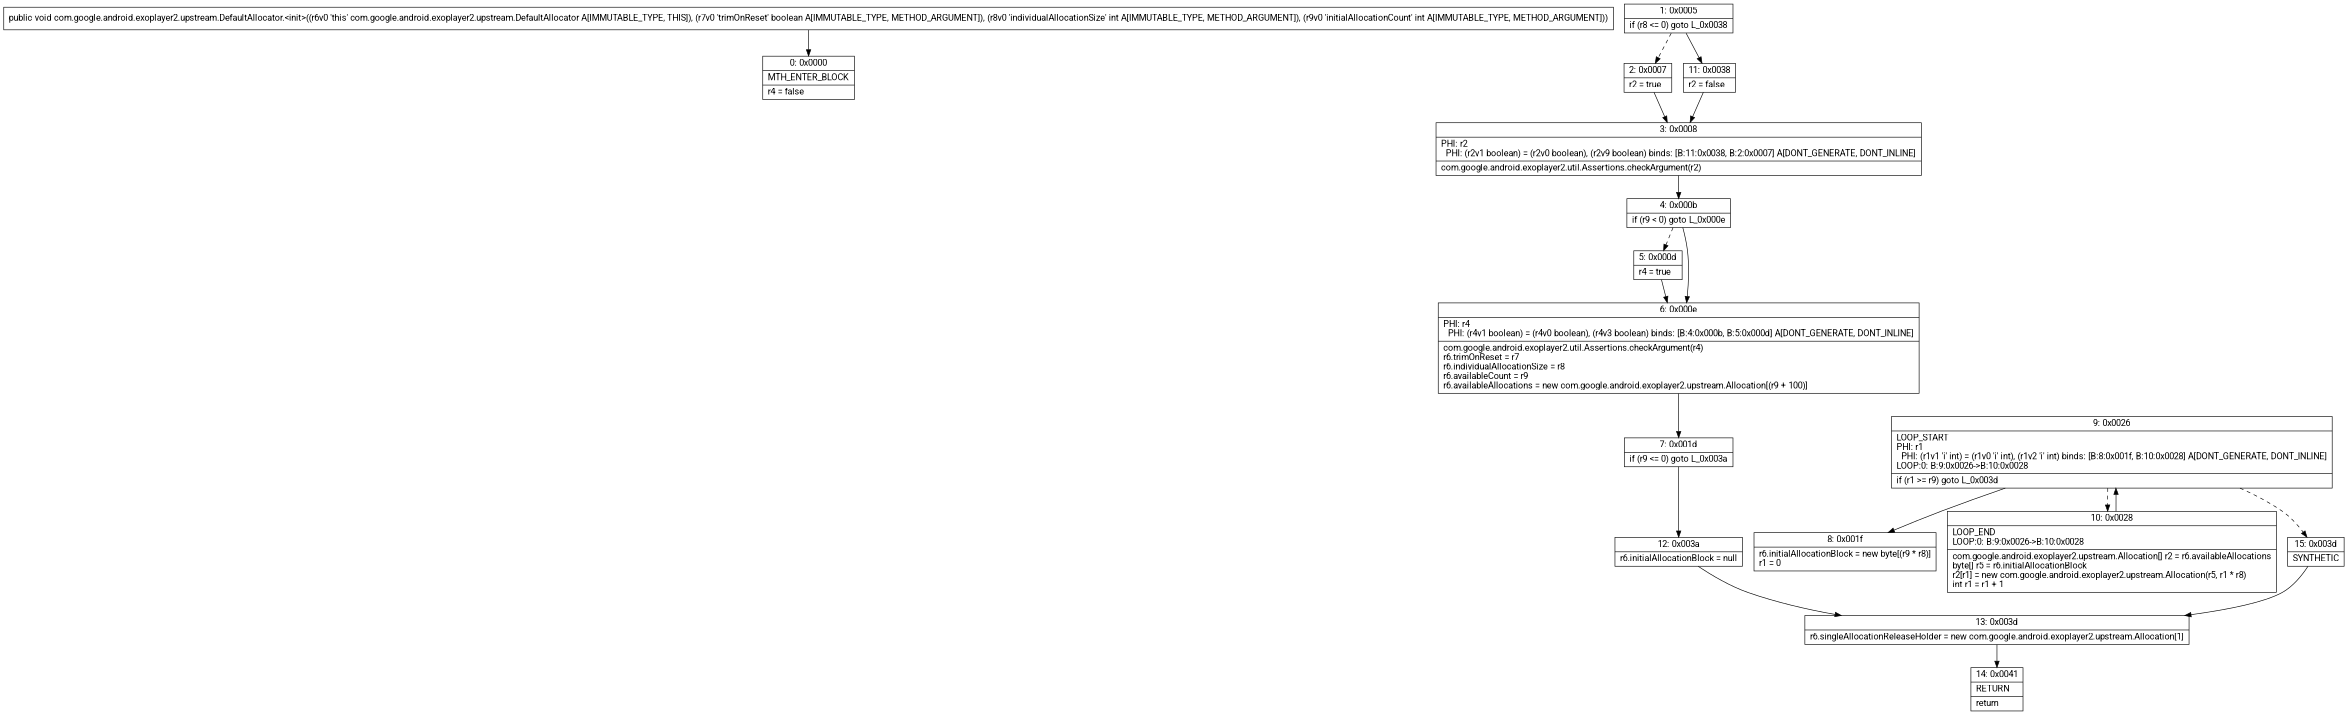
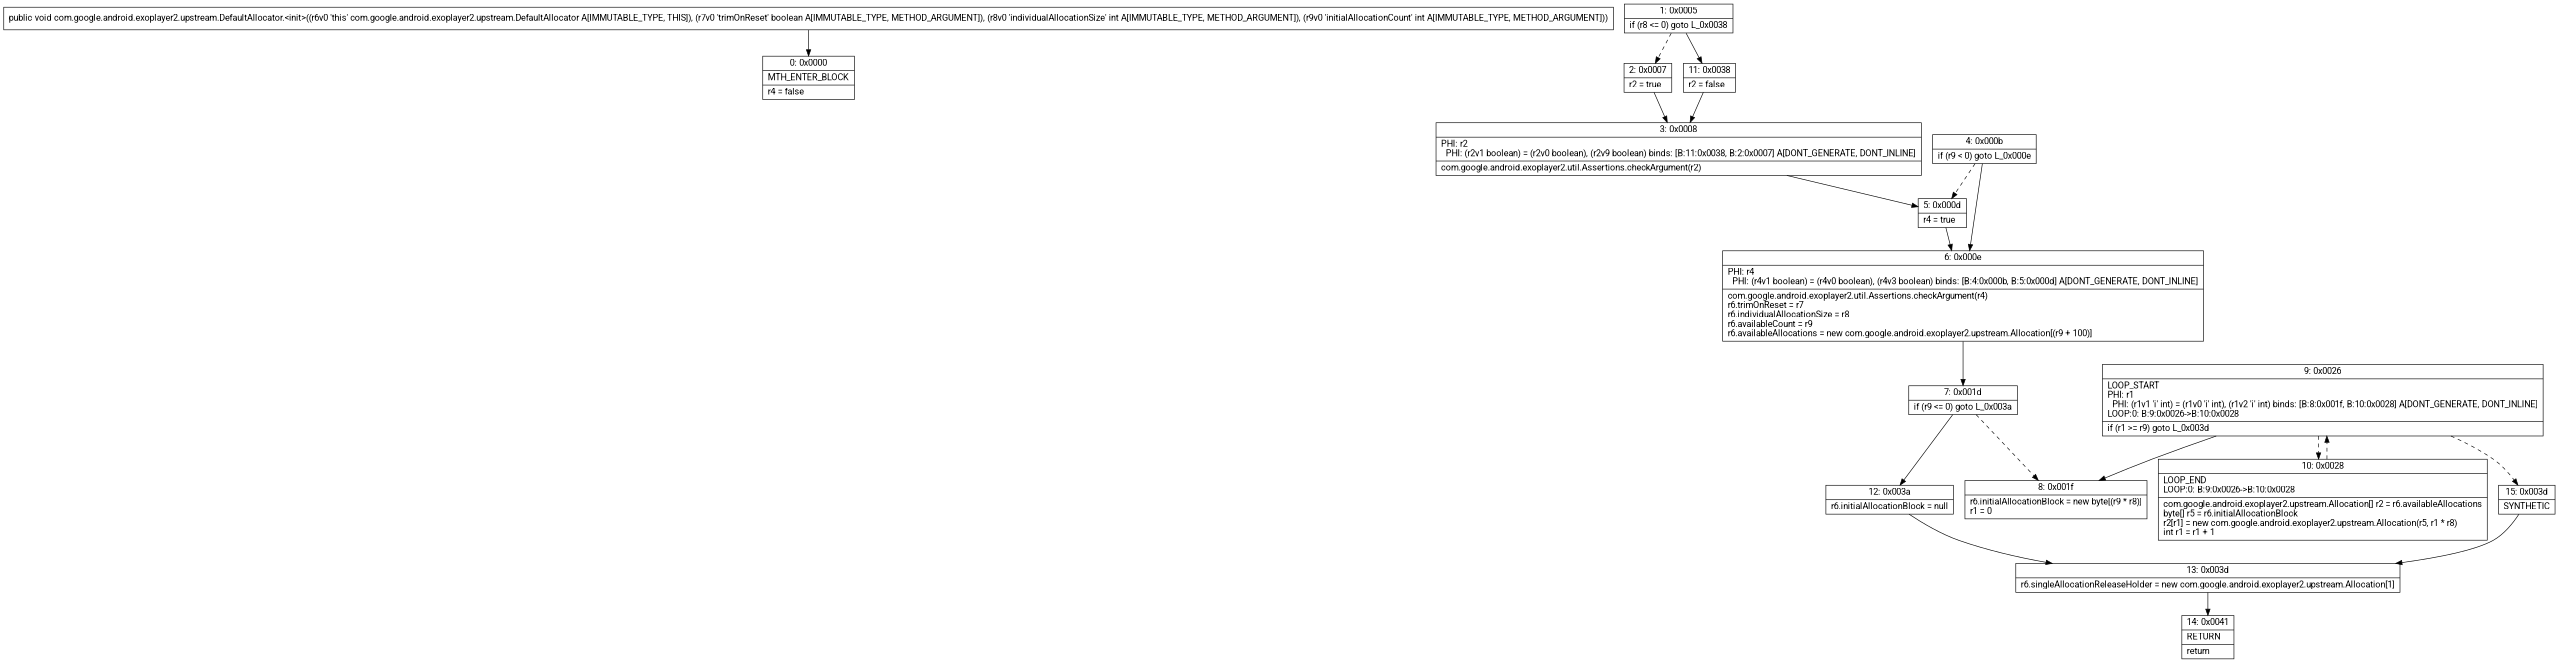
(1679, 184) -> (1849, 190)
none -> (2005, 445)
(2116, 503) -> (2327, 451)
